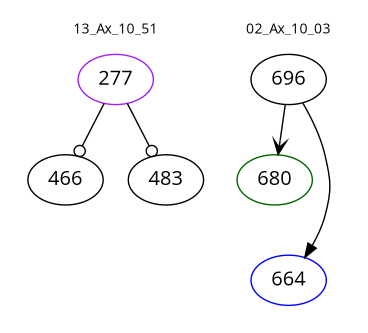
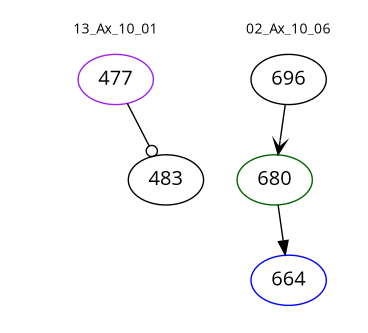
(116, 30) -> (116, 30)
(289, 30) -> (289, 30)
(116, 79) -> (116, 79)
(329, 173) -> (281, 223)
(66, 180) -> none
